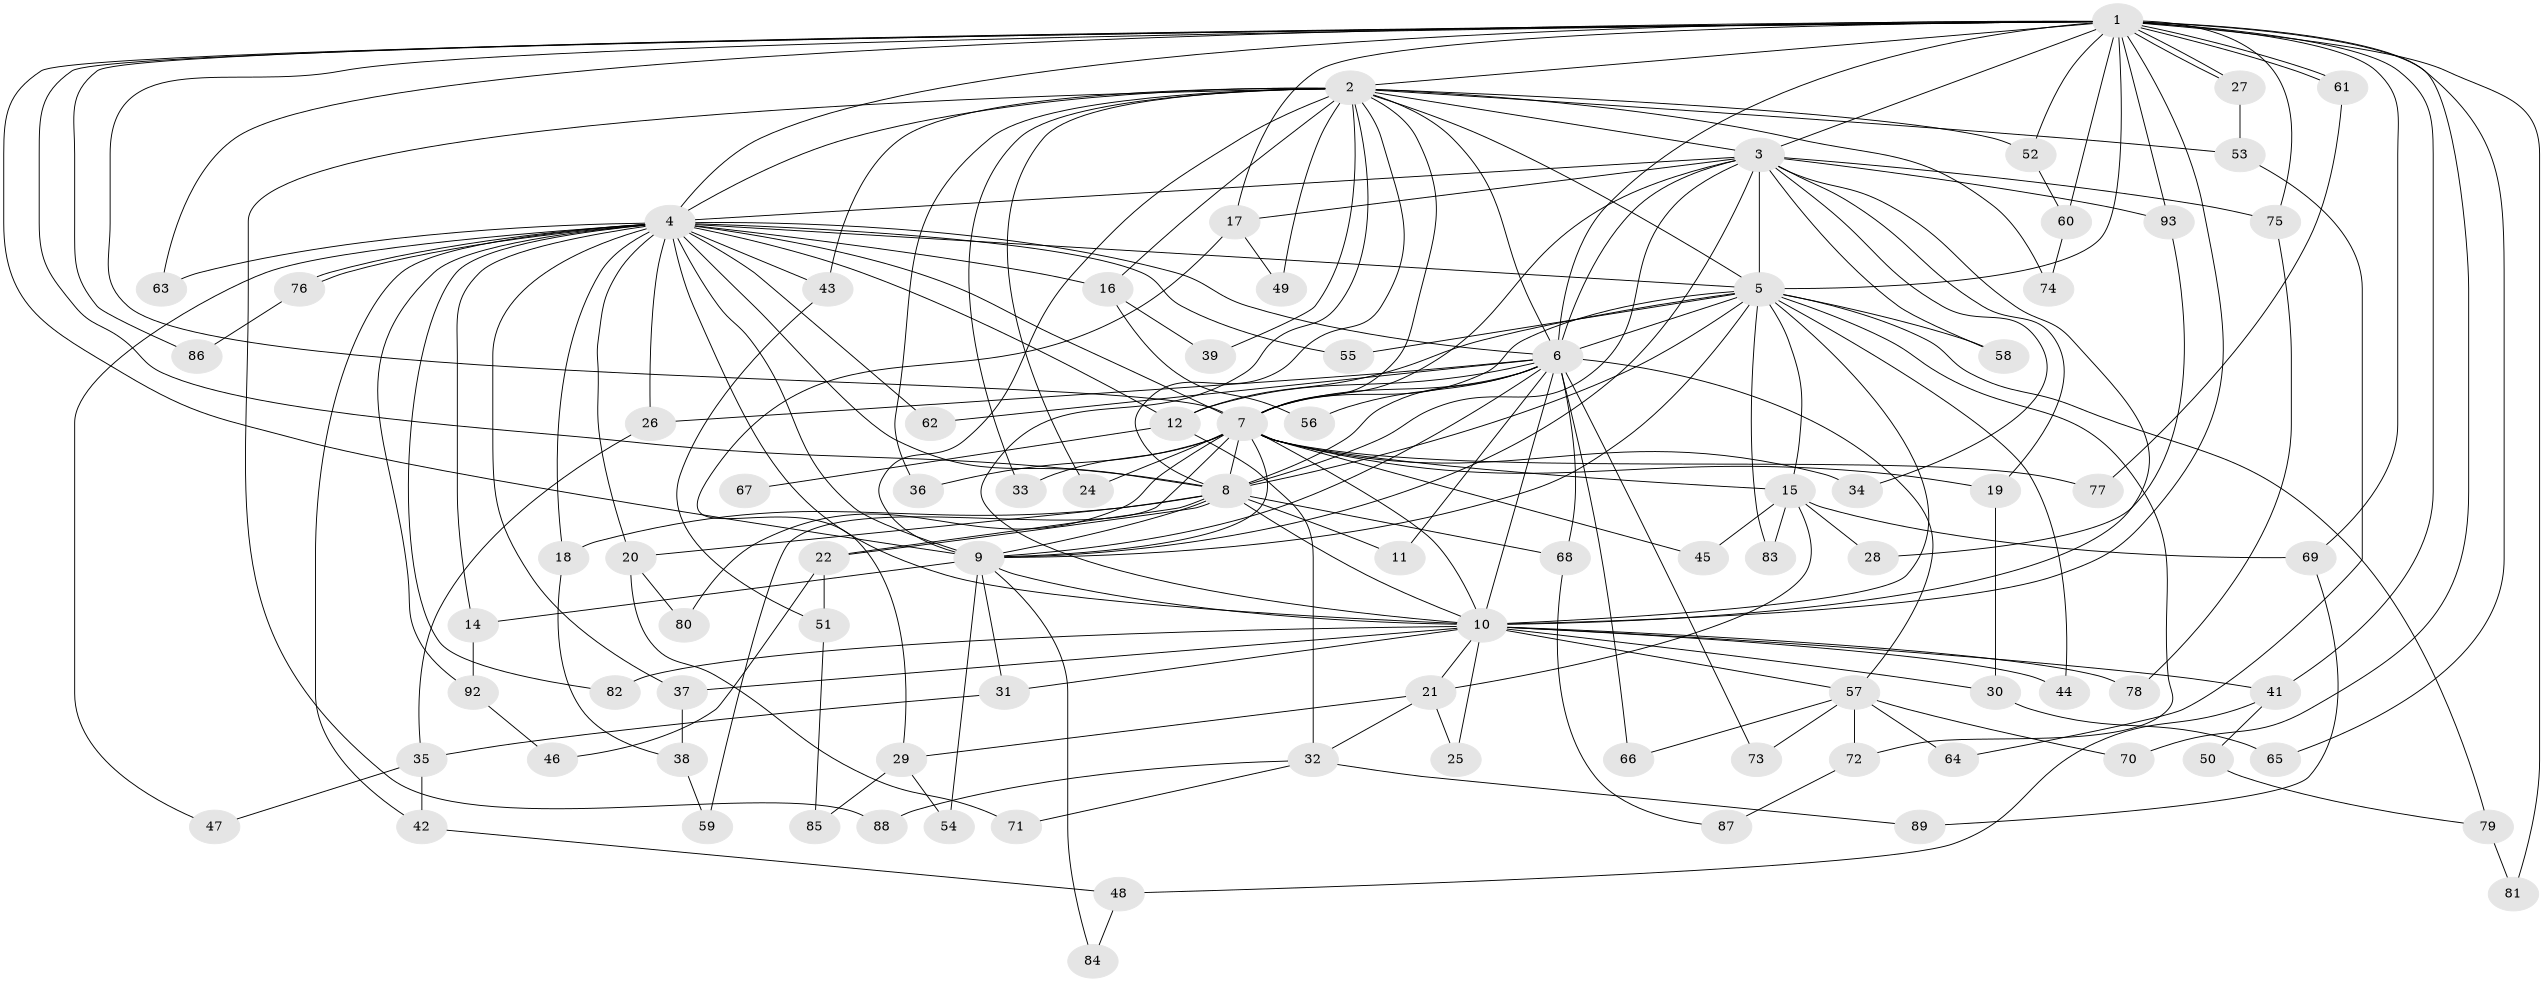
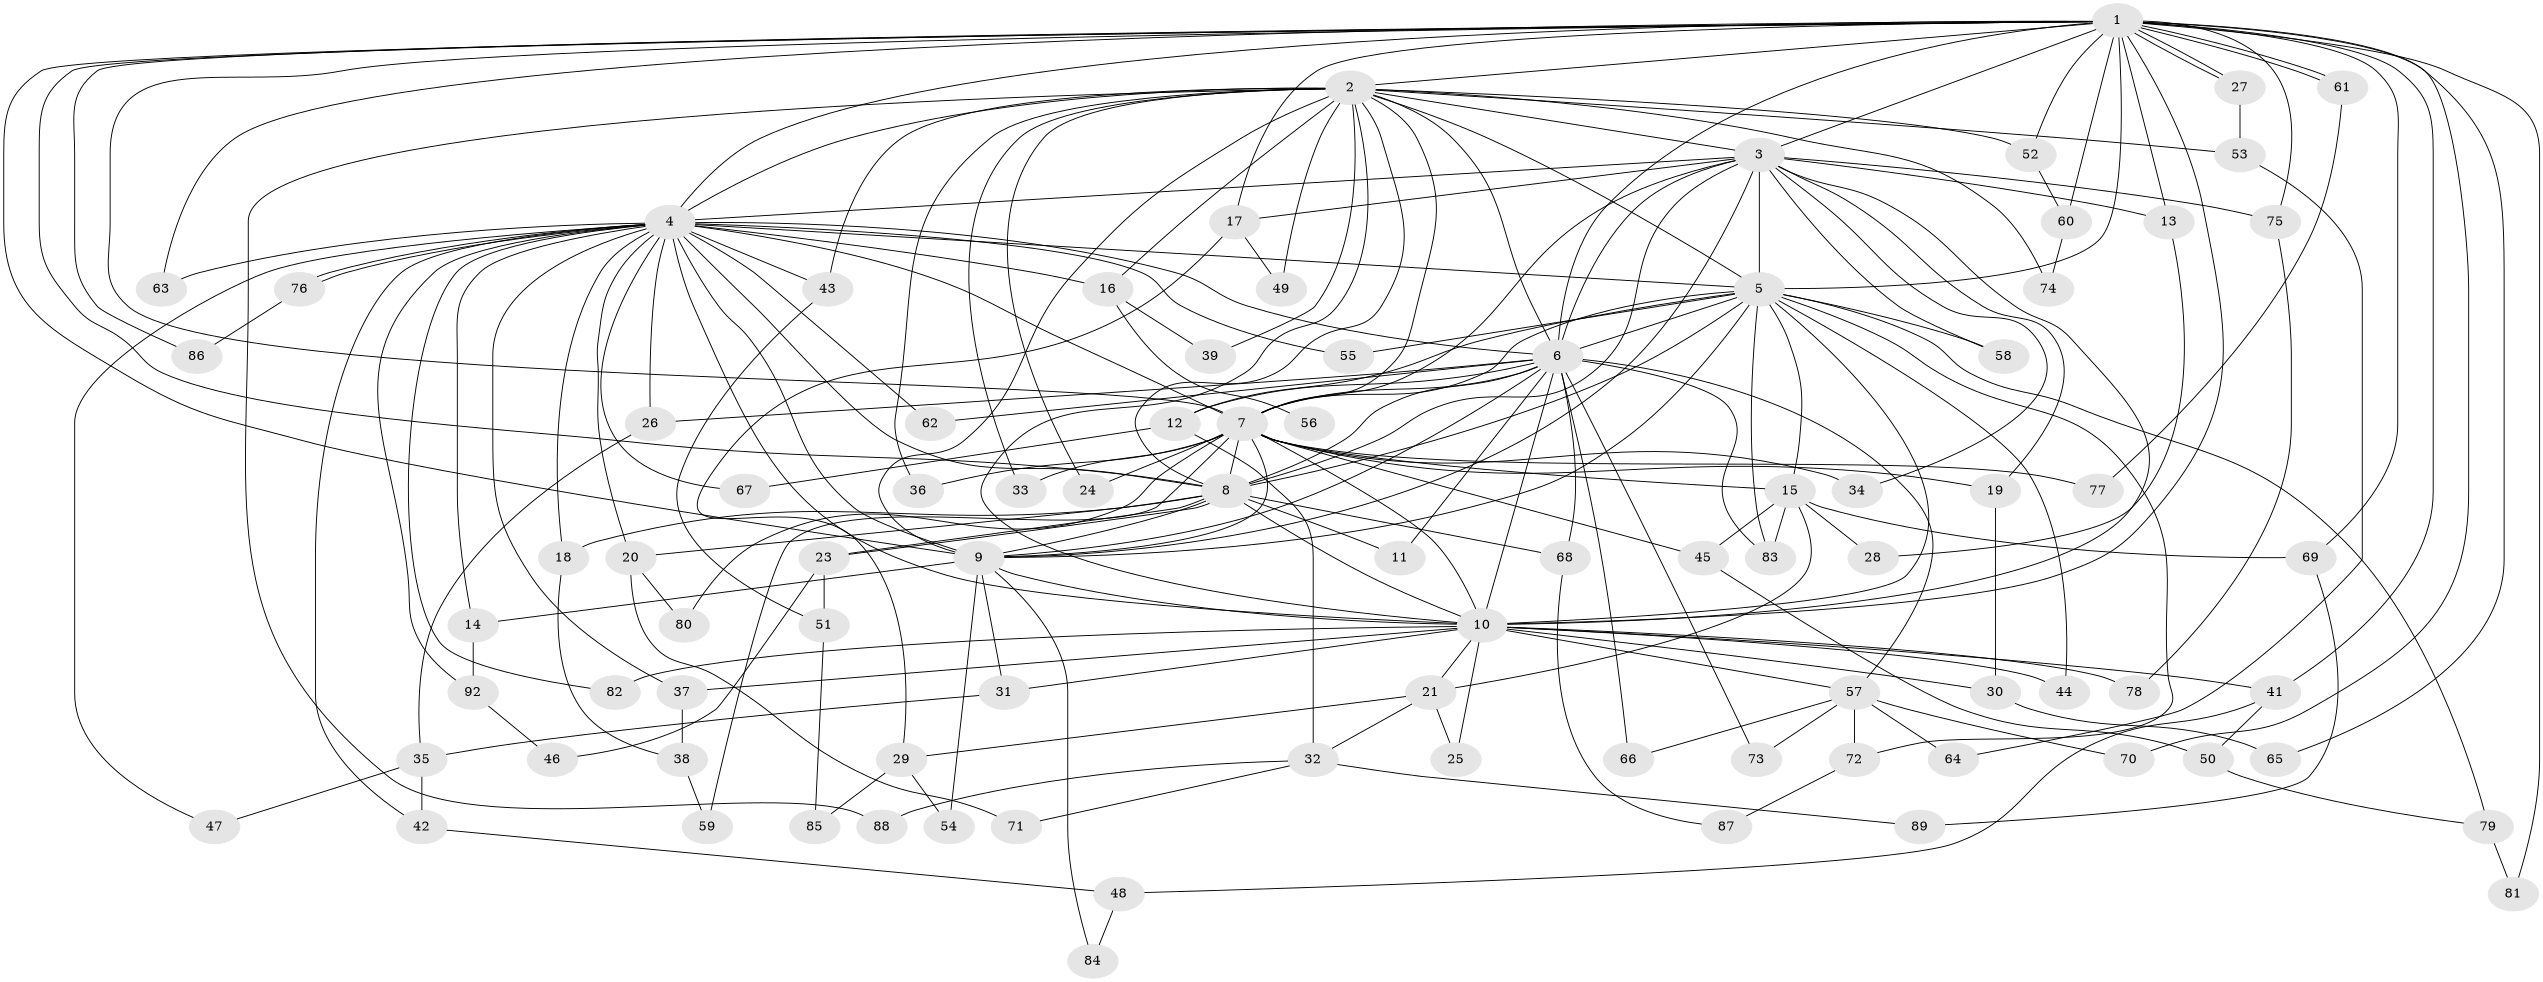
(2169, 222) -> (2169, 222)
(933, 301) -> (604, 409)
(1434, 390) -> (1727, 406)
(824, 558) -> (824, 558)
none -> (1940, 700)
